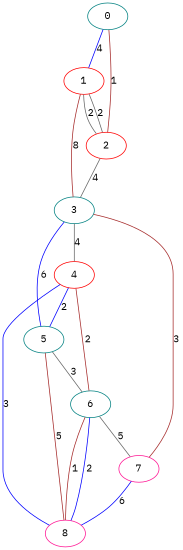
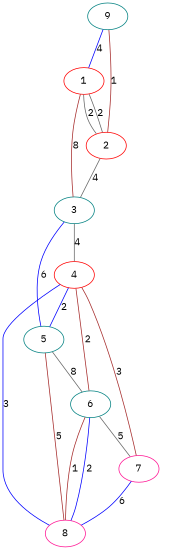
(108, 16) -> (108, 16)
(173, 315) -> (114, 370)
(74, 372) -> (74, 372)
